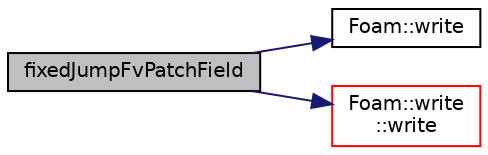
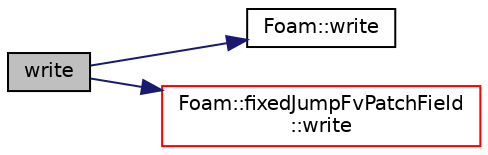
(134, 72) -> (49, 72)
(406, 116) -> (321, 116)
